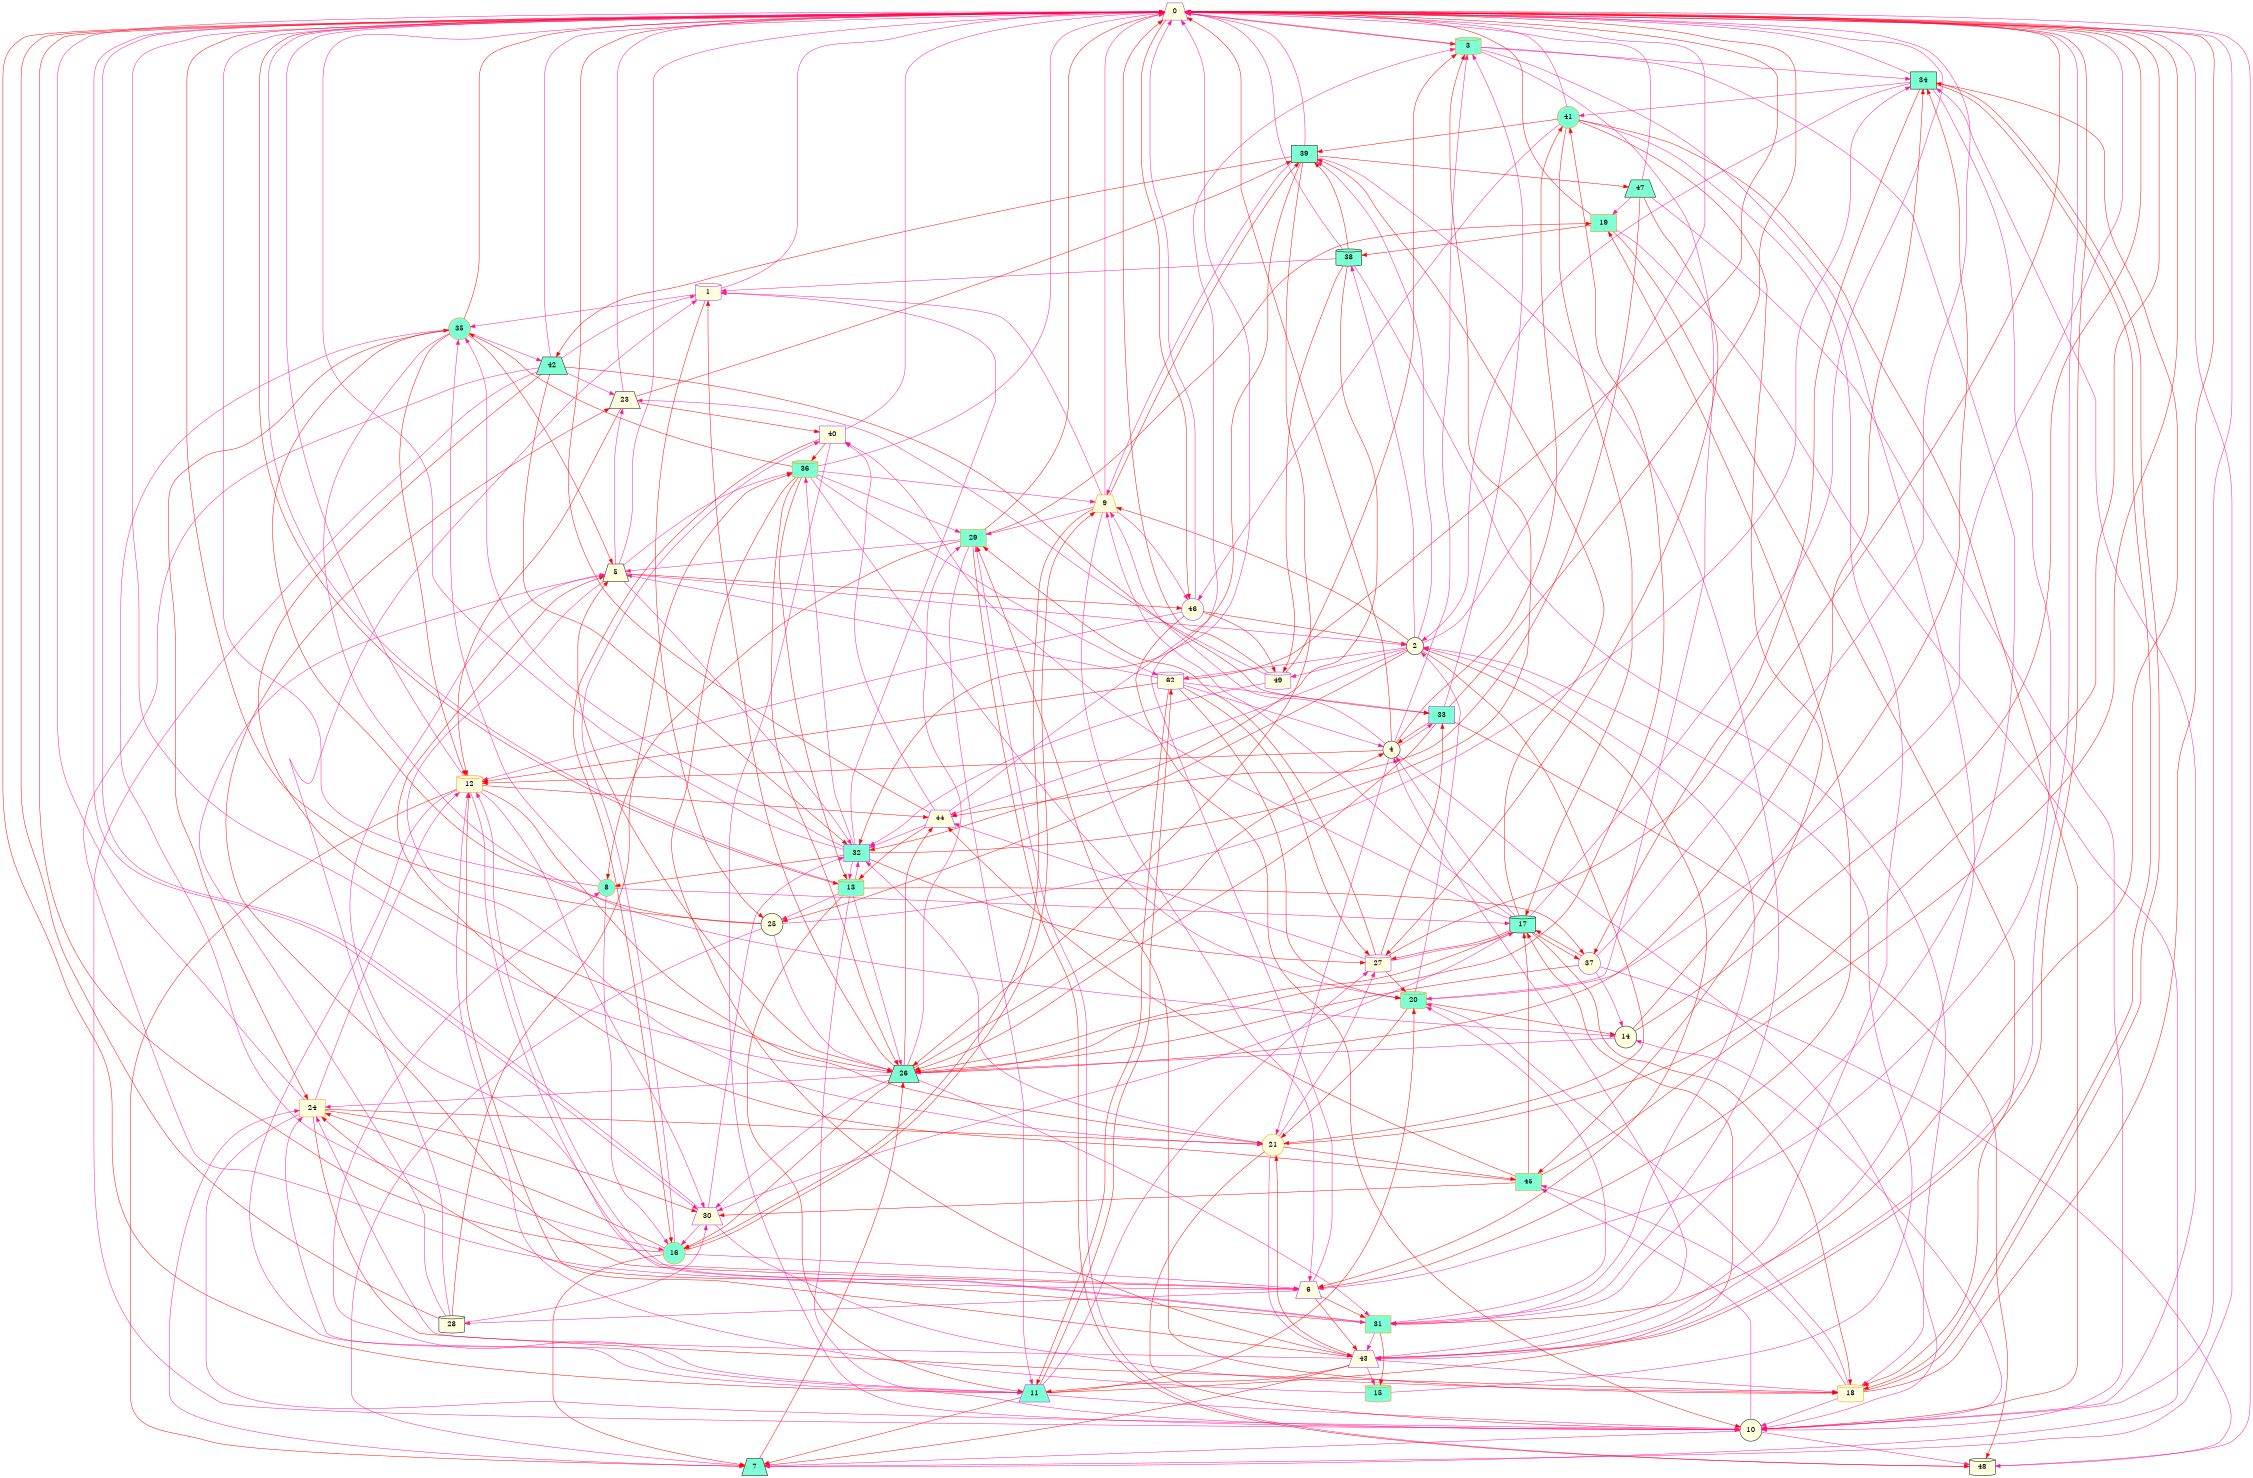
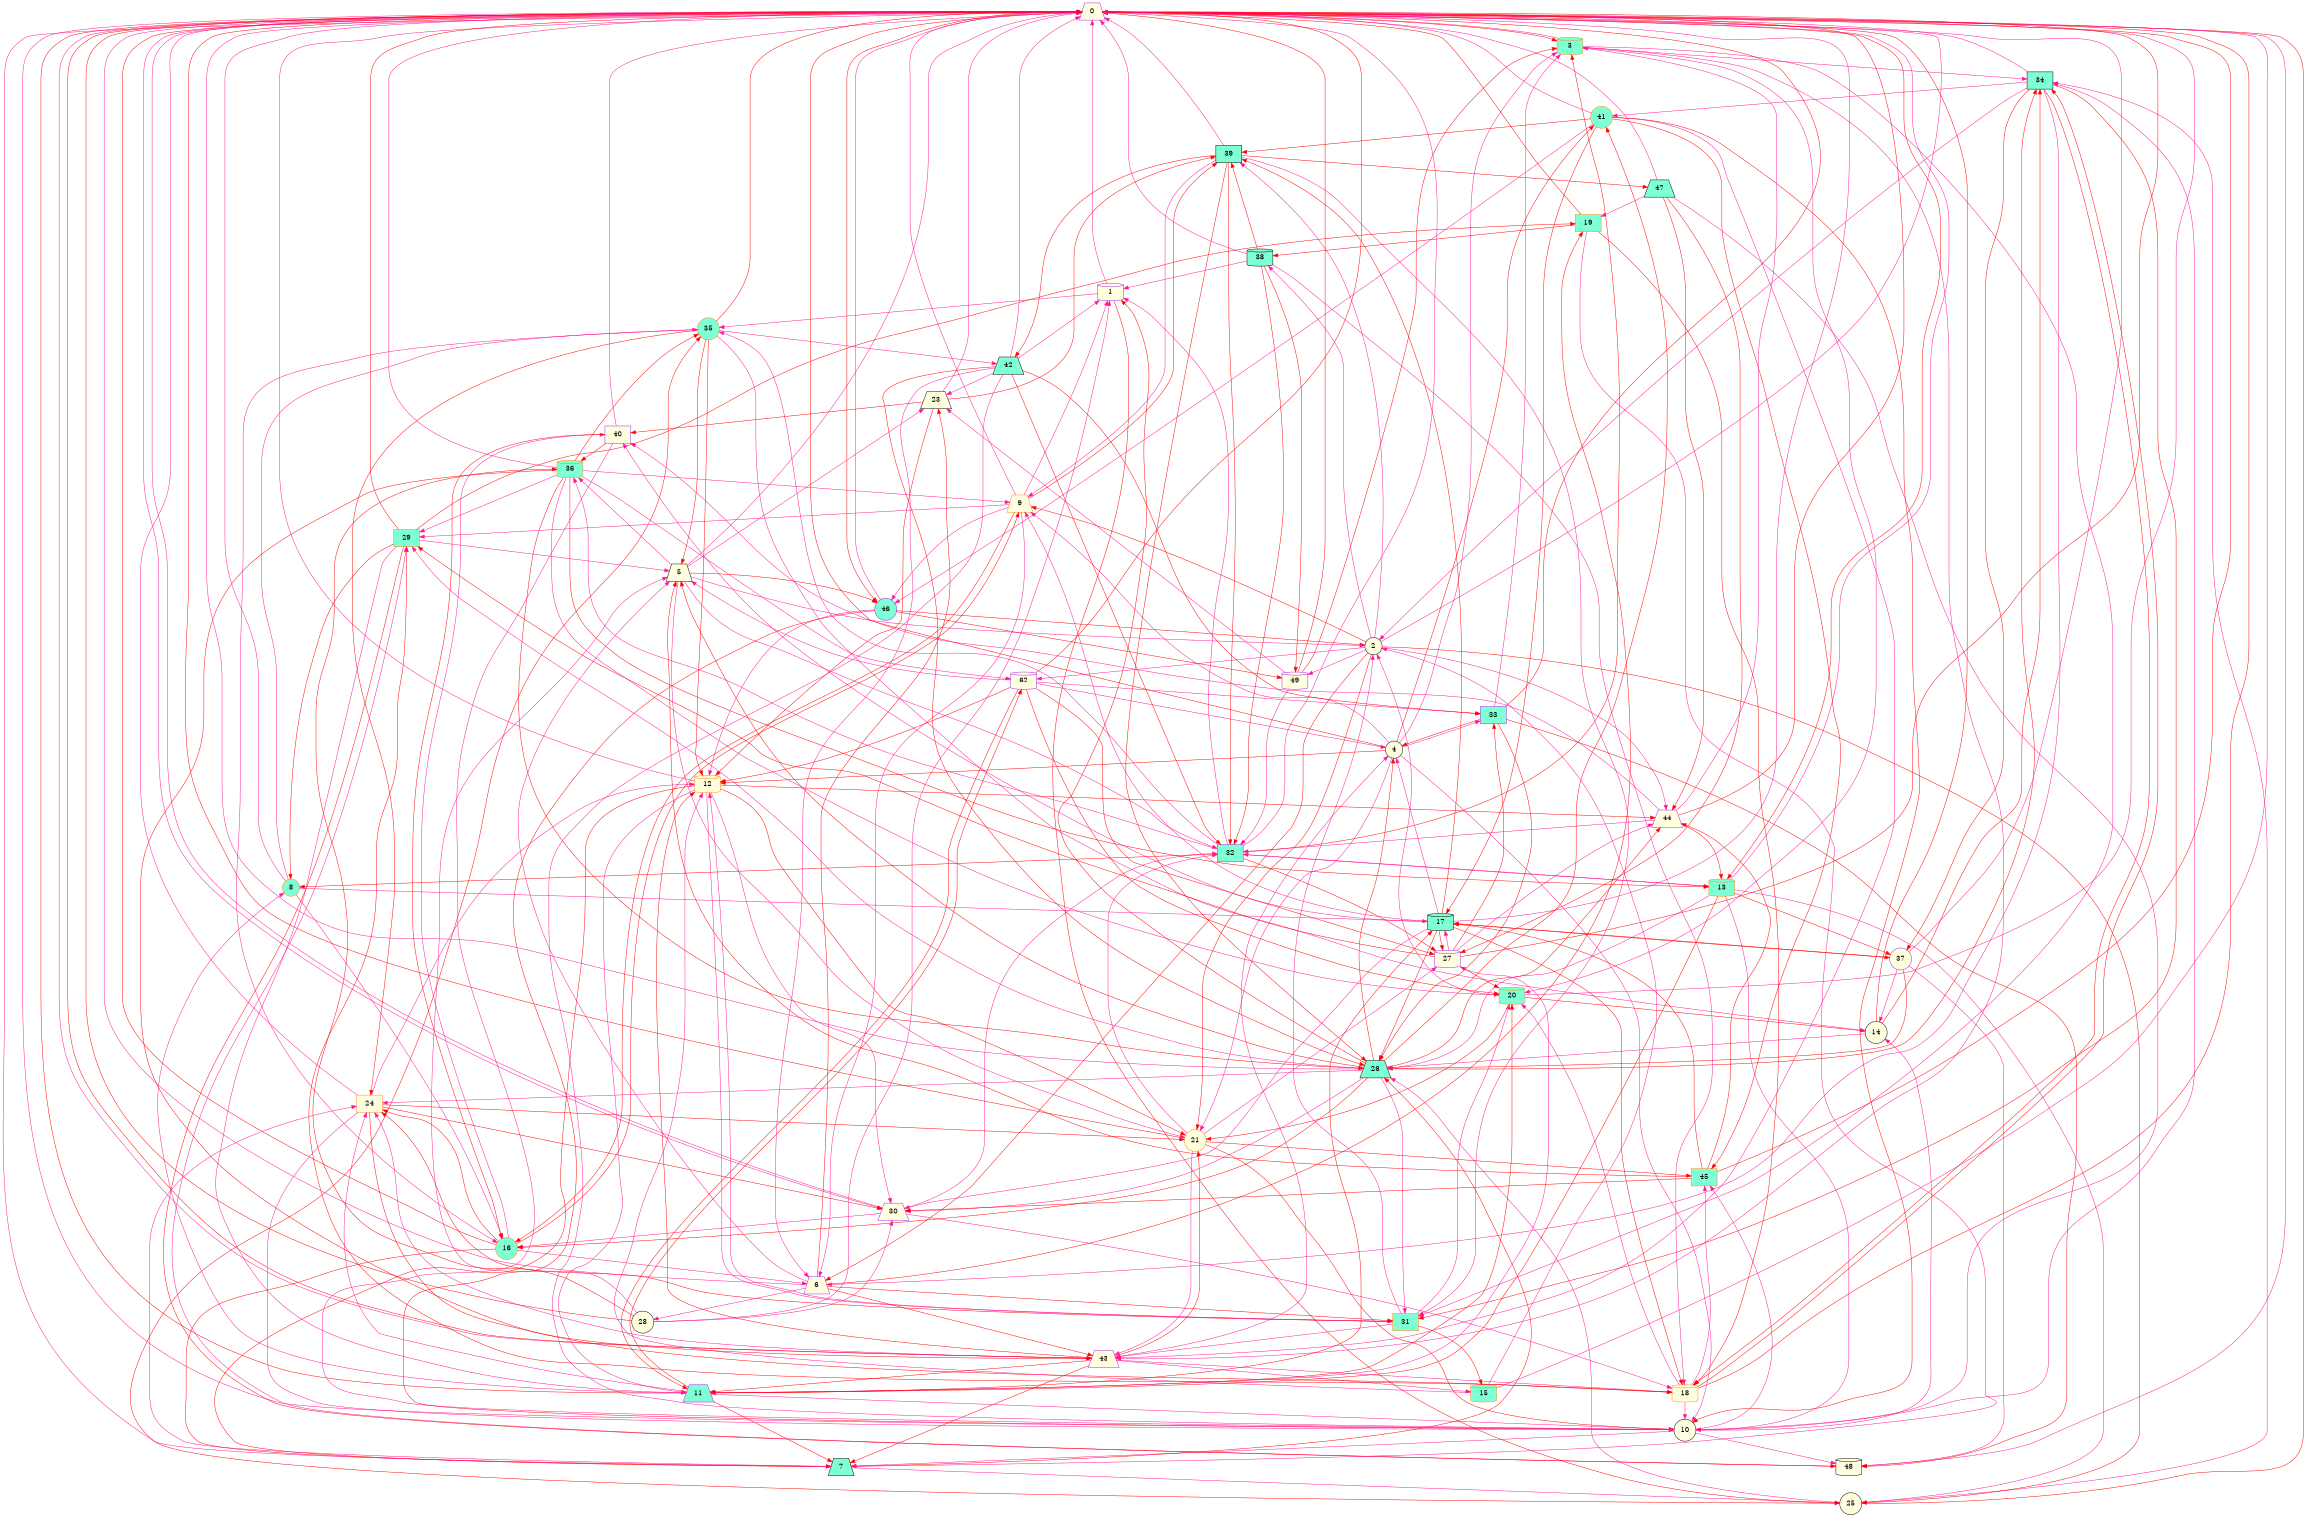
none -> (2267, 346)
(1193, 609) -> (886, 609)
(363, 1259) -> (1343, 1485)
(452, 1324) -> (643, 1322)
